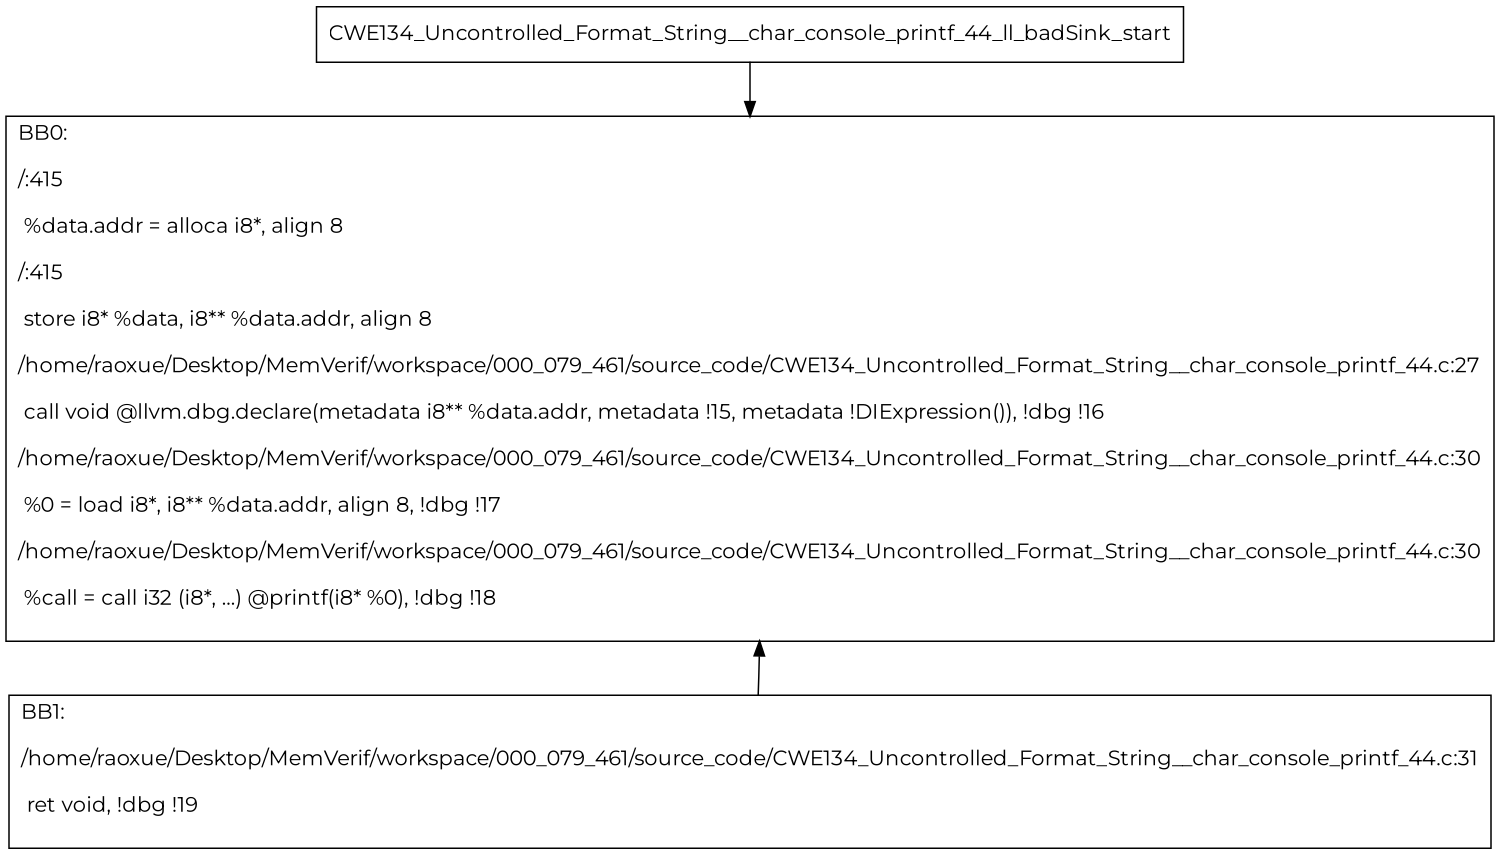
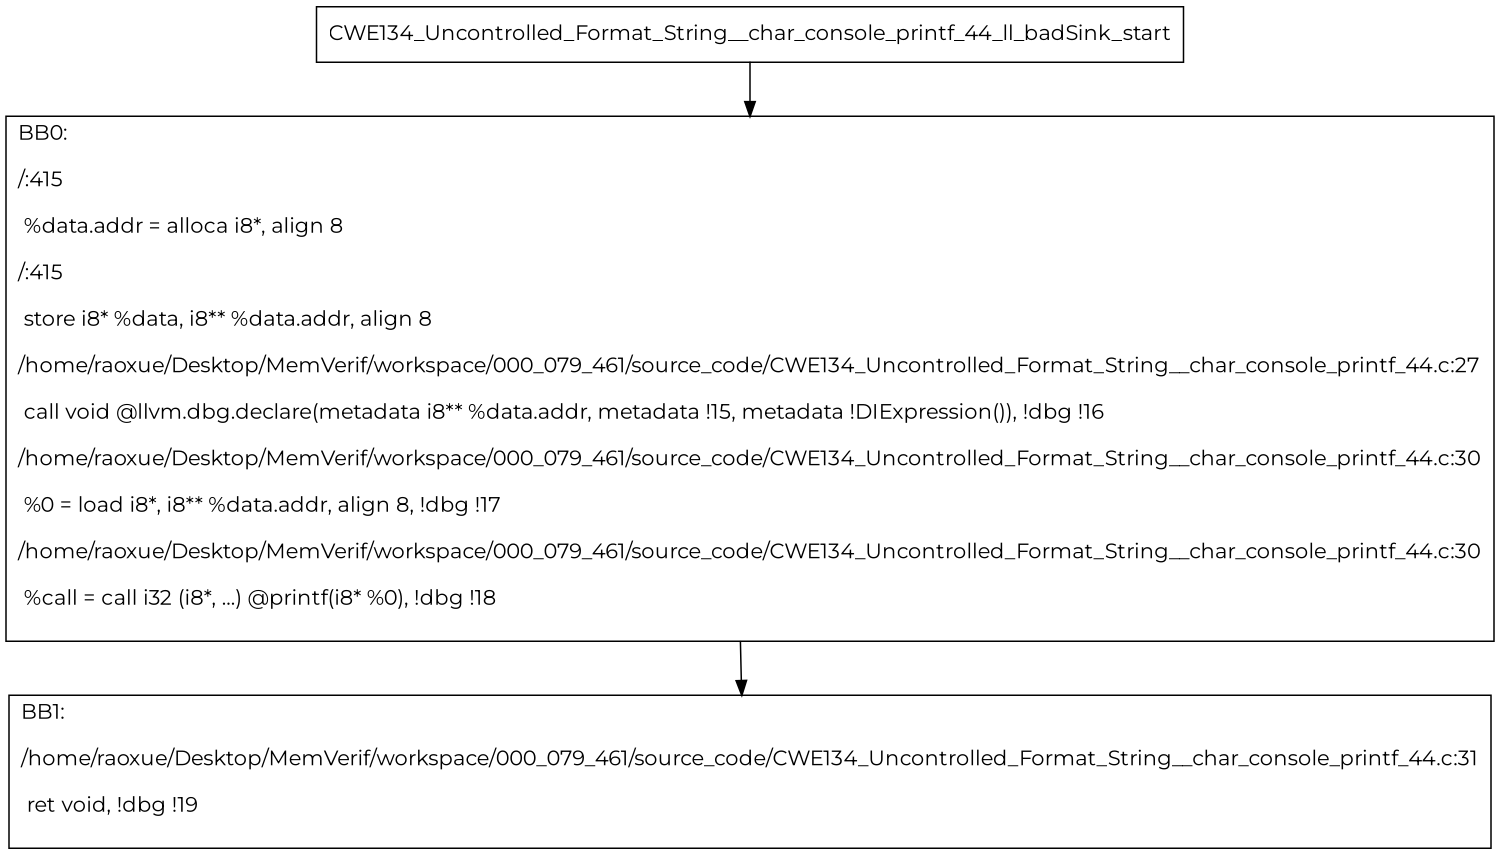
(759, 676) -> (741, 661)
